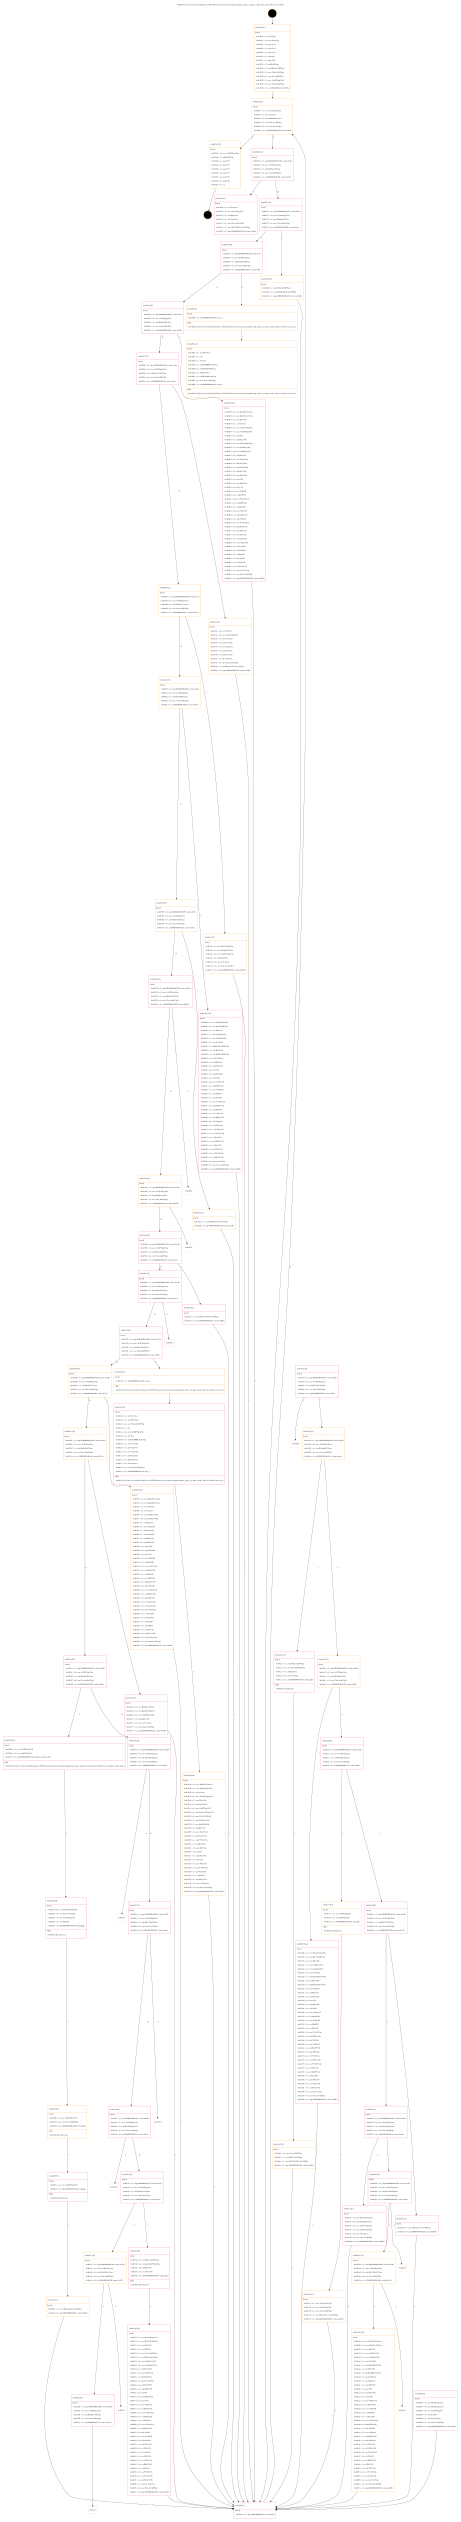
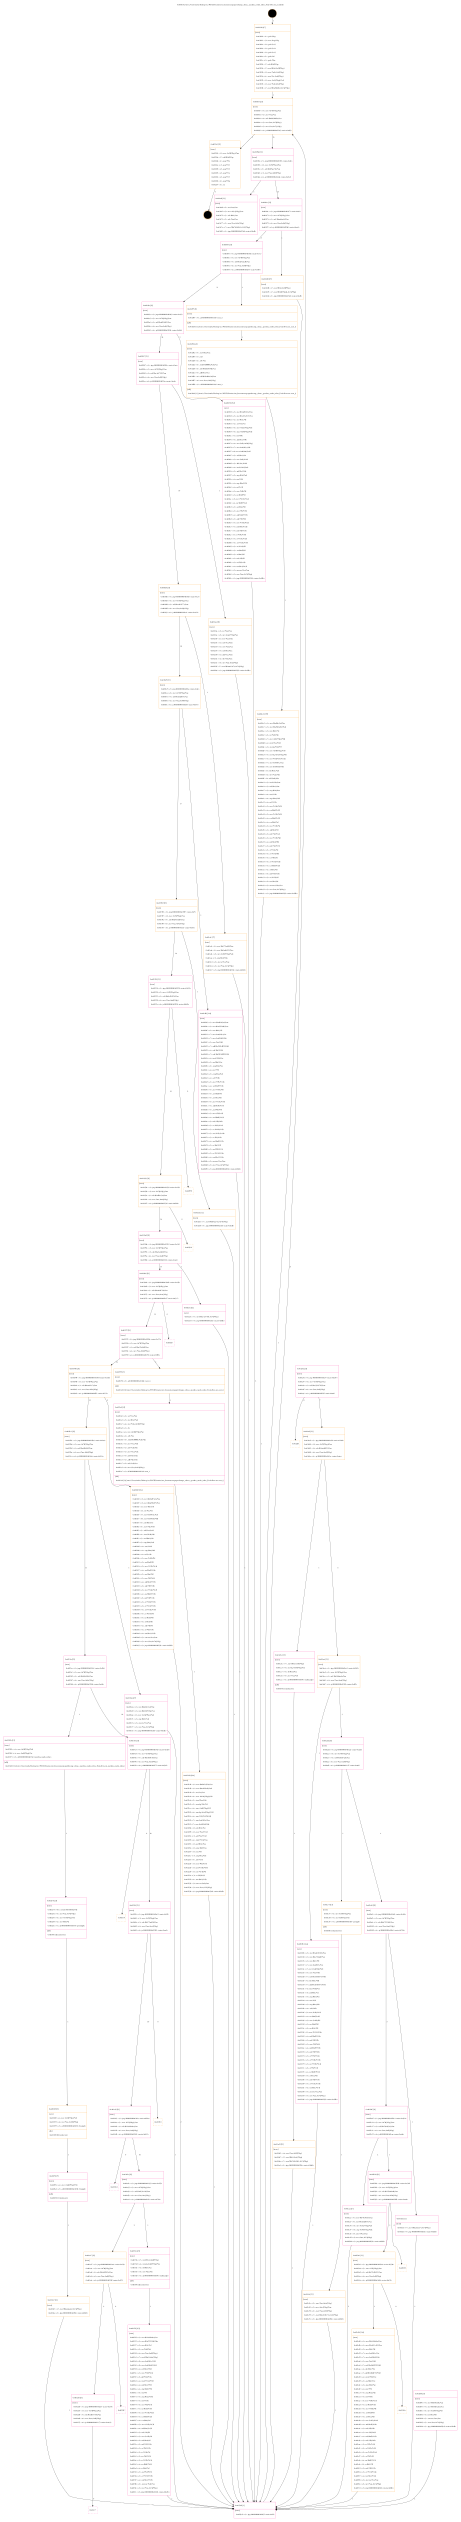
none -> (277, 804)
